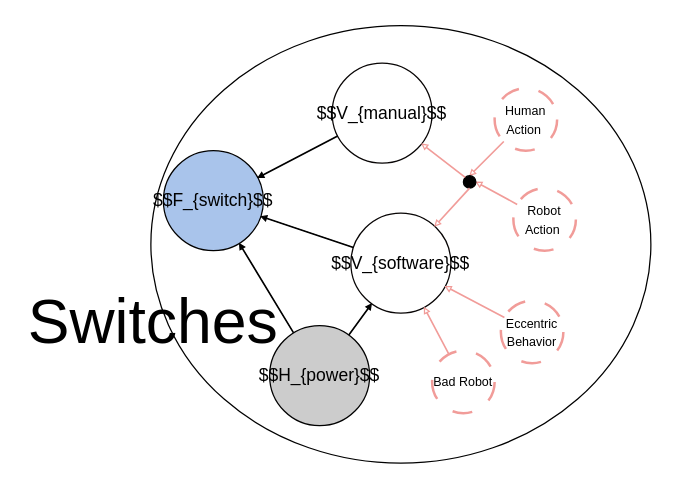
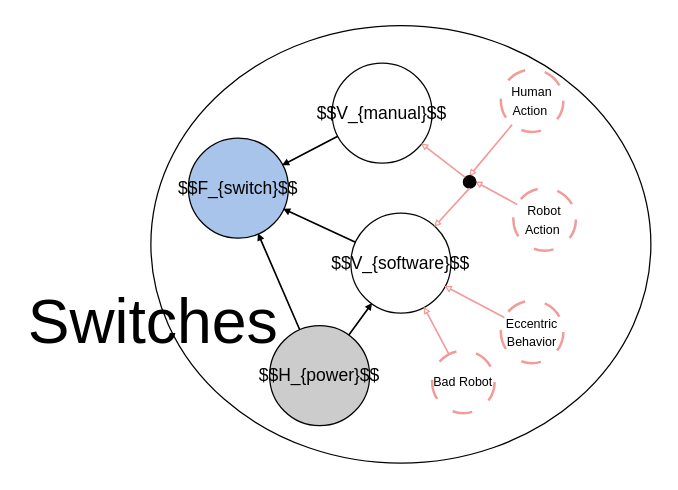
(526, 119) -> (532, 101)
(213, 201) -> (238, 188)
